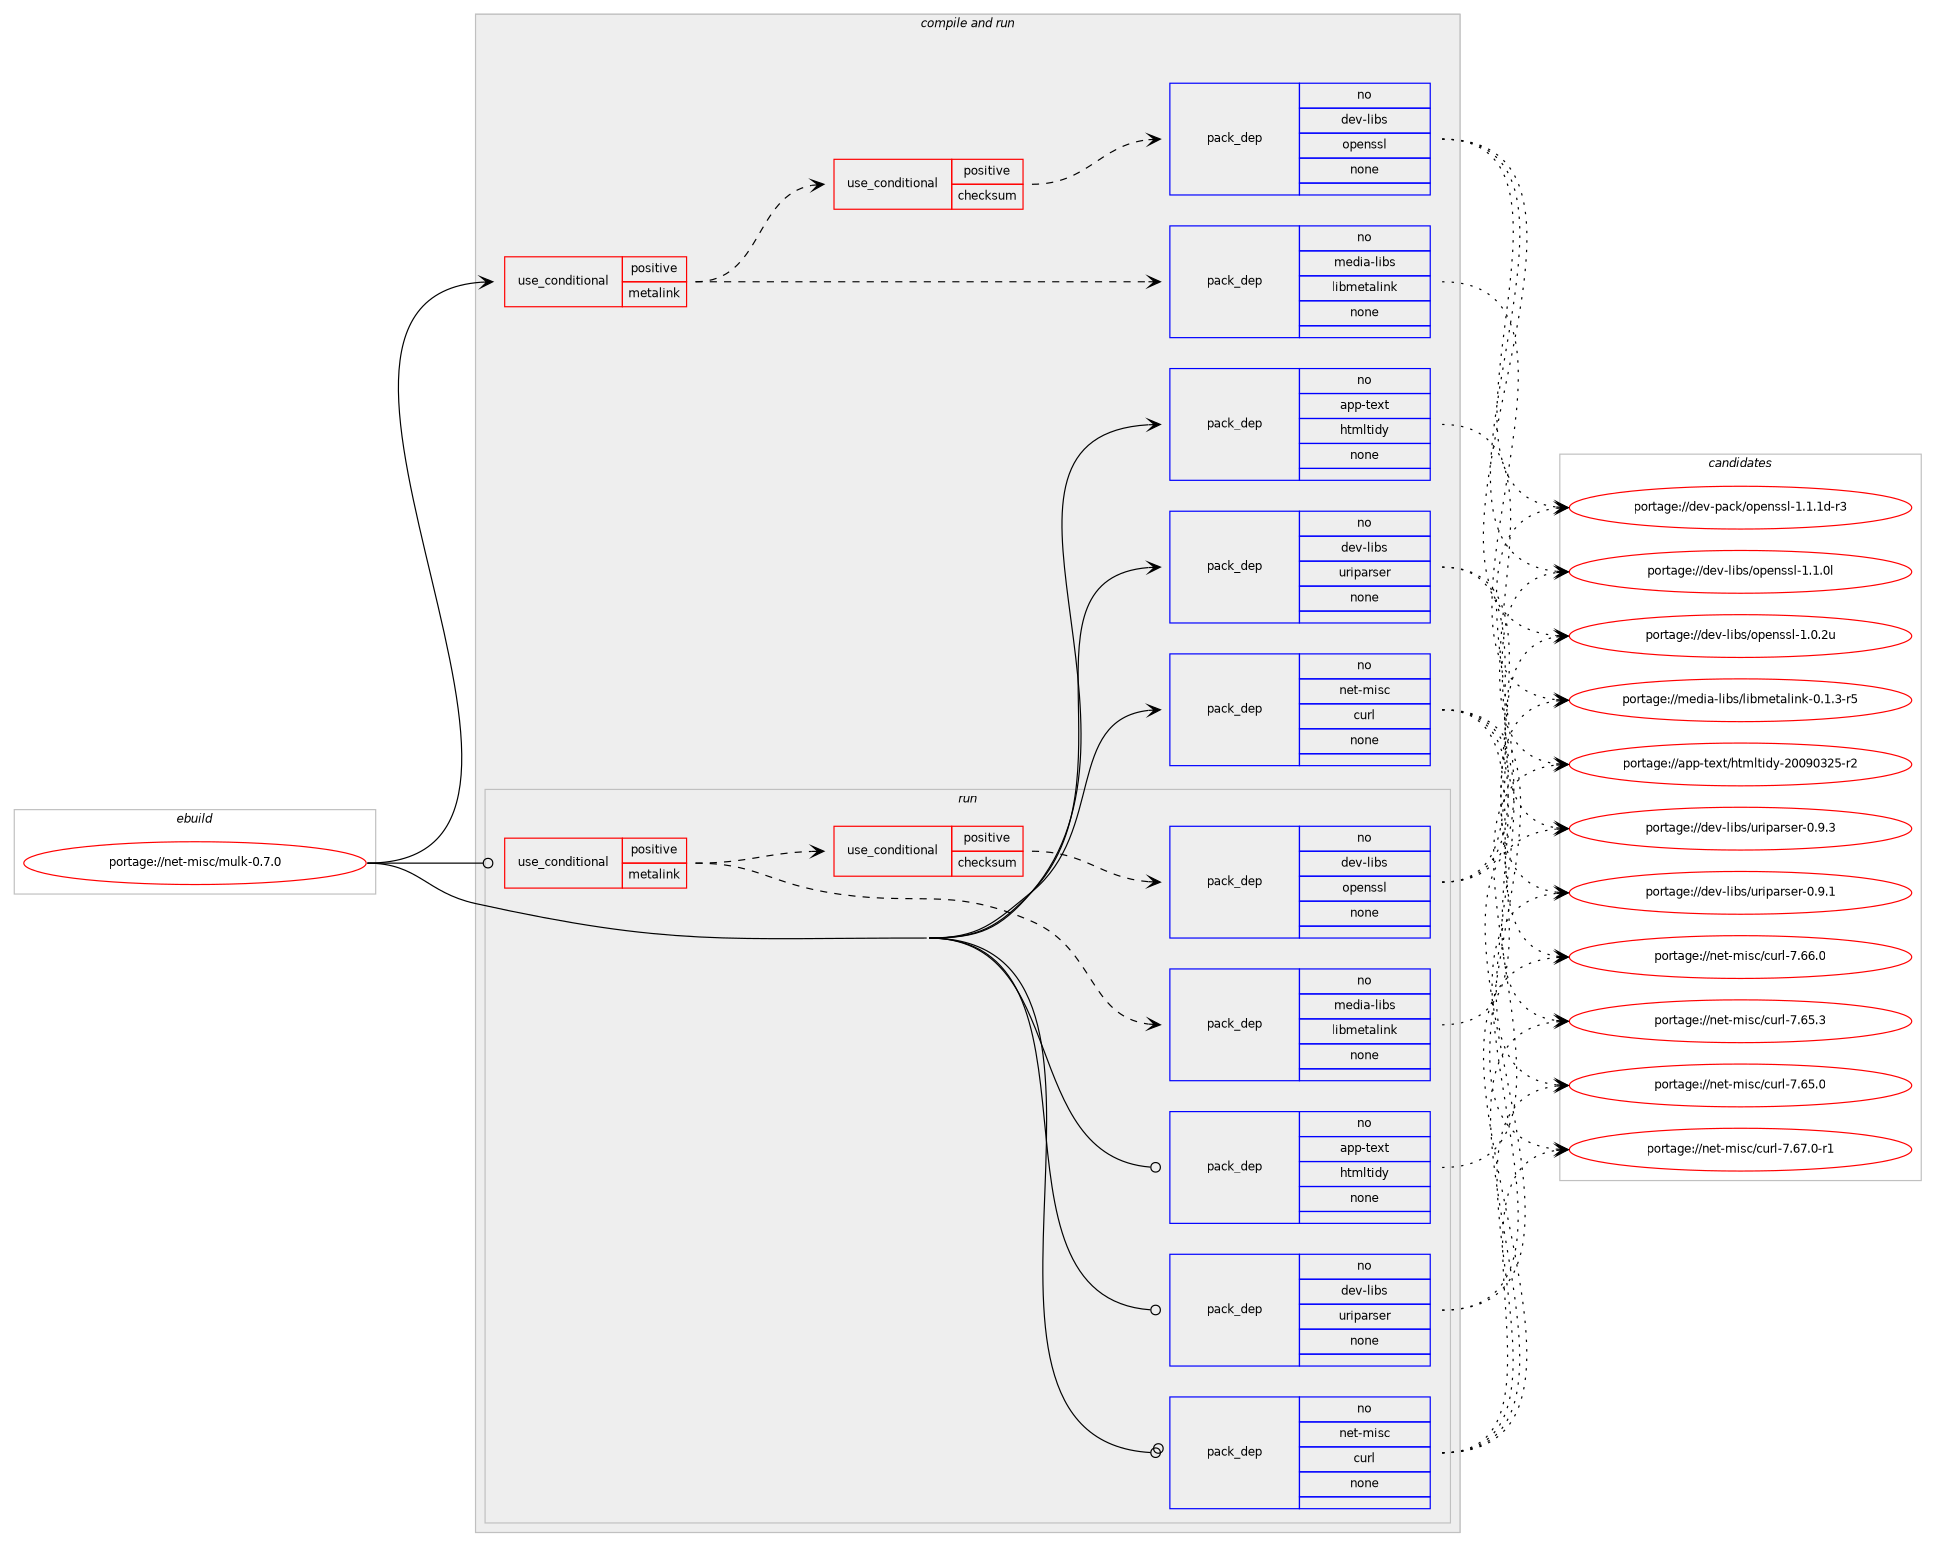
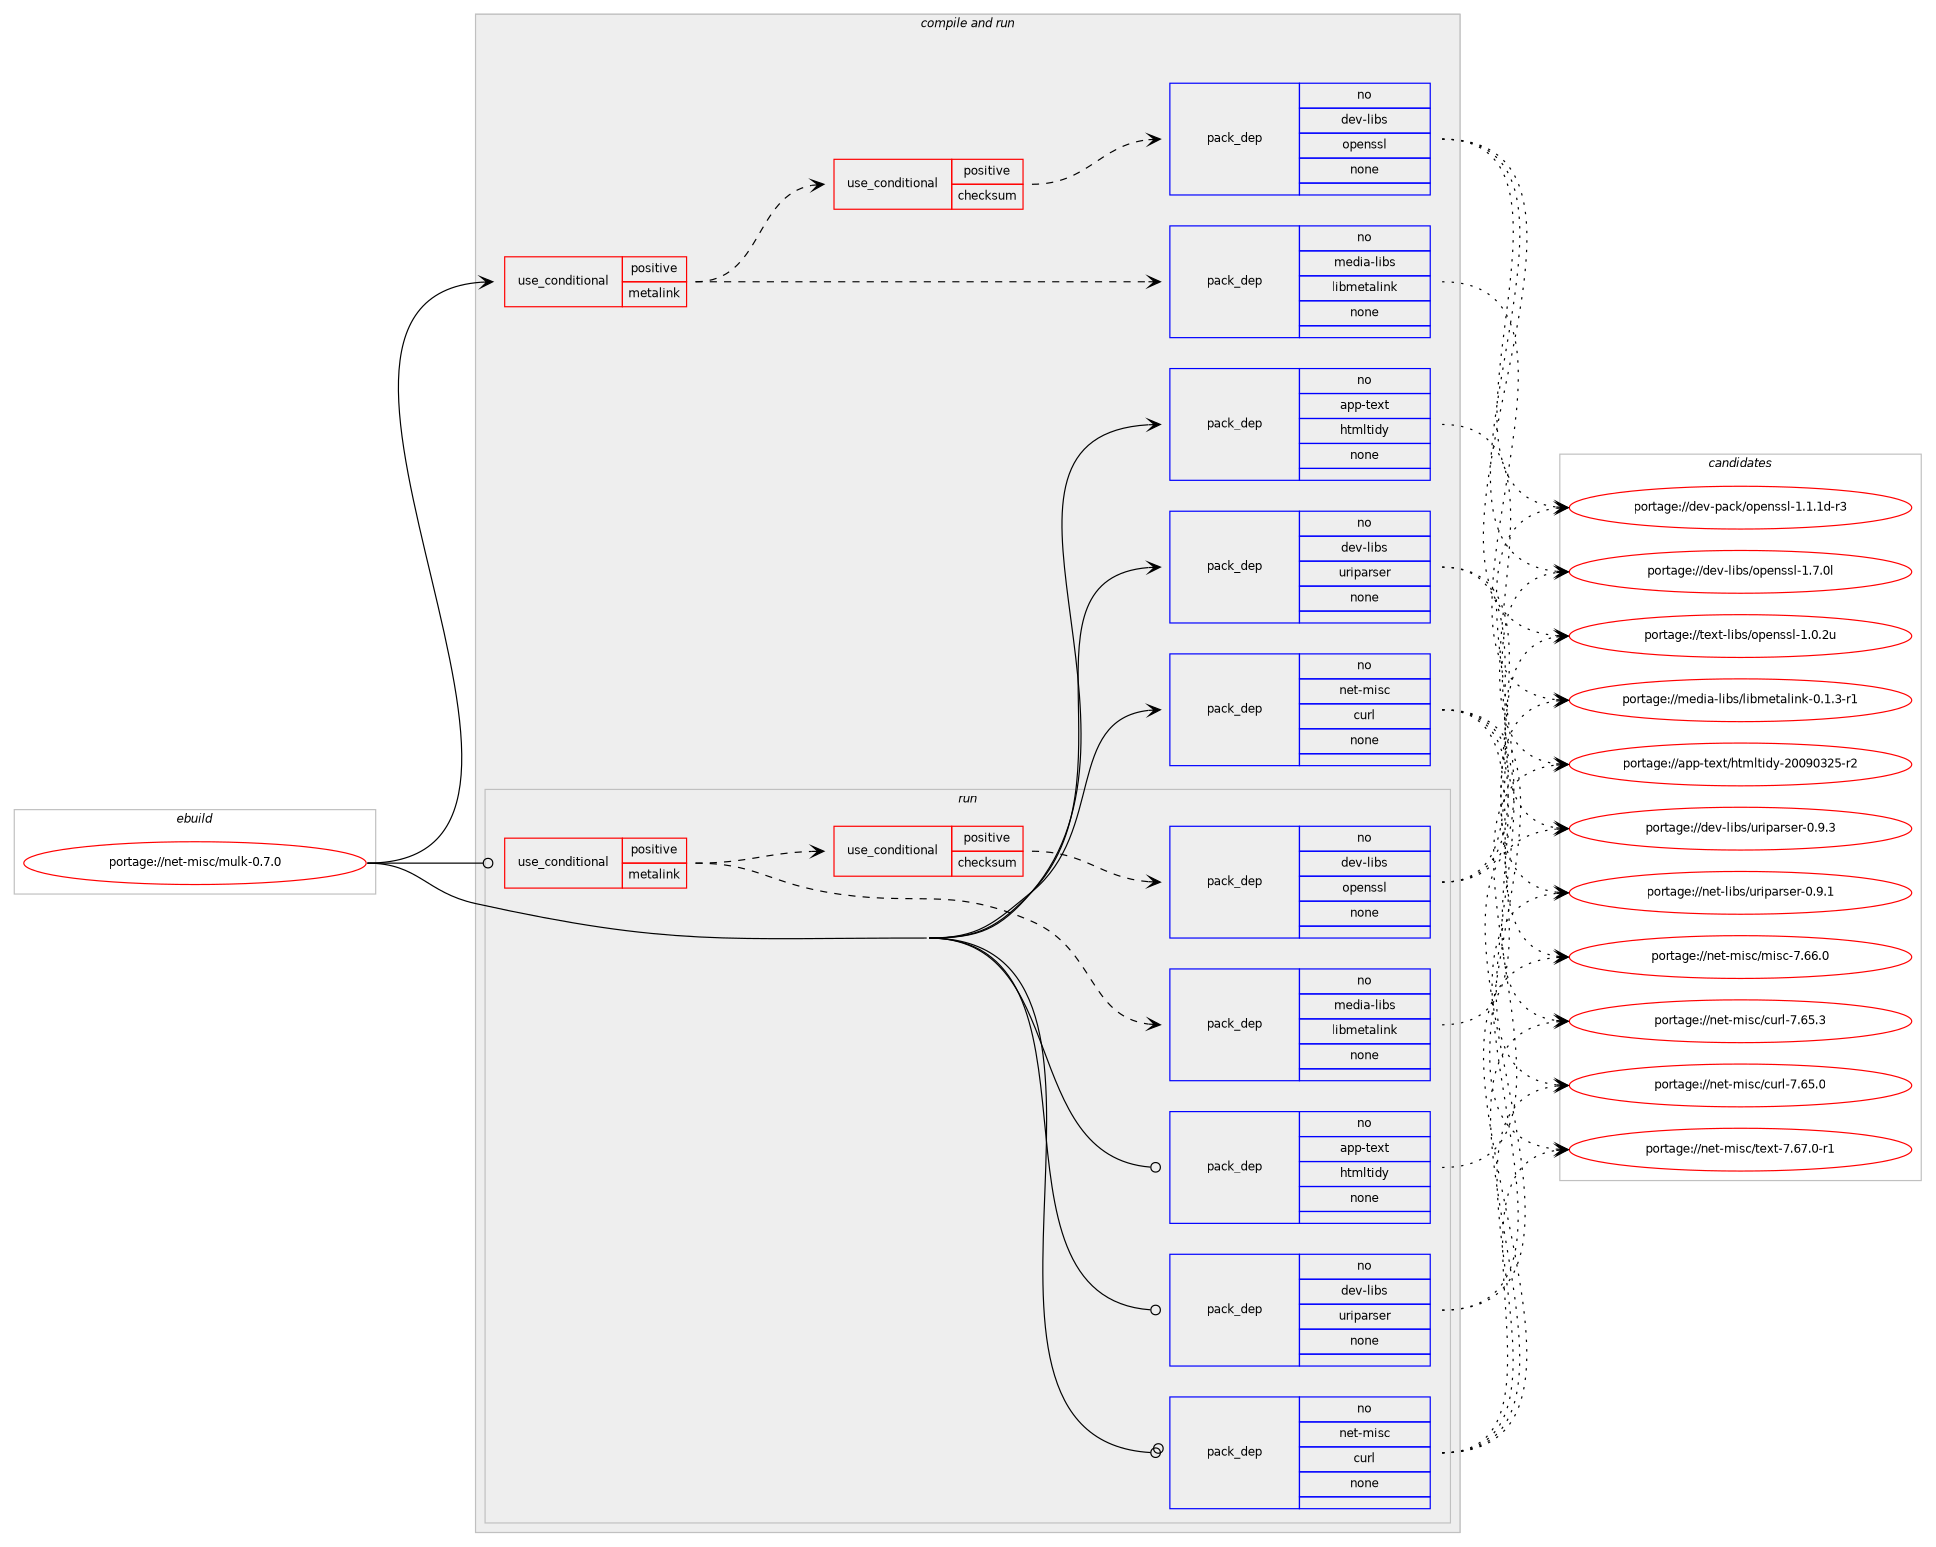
(1741, 572) -> (1741, 572)
(1741, 636) -> (1741, 636)
(1741, 700) -> (1741, 700)
(1741, 893) -> (1741, 893)
(1741, 957) -> (1741, 957)
(1741, 1150) -> (1741, 1150)
